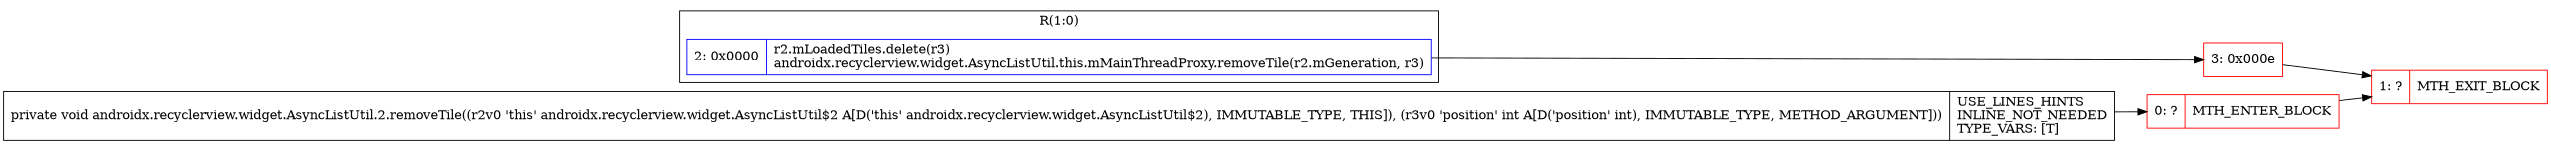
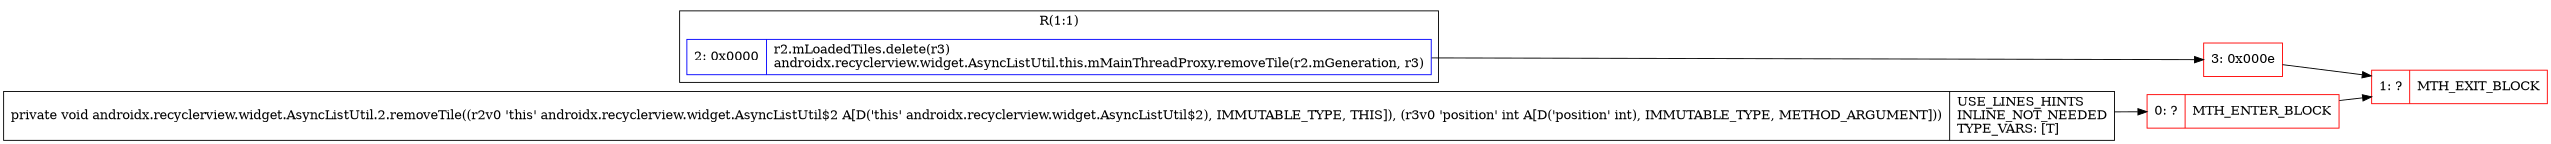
(1059, 21) -> (1059, 21)
